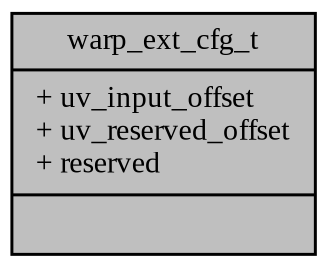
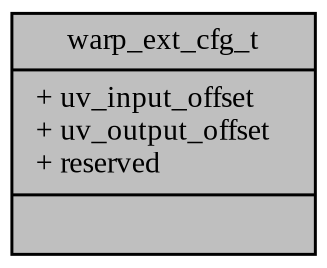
(164, 131) -> (153, 131)
